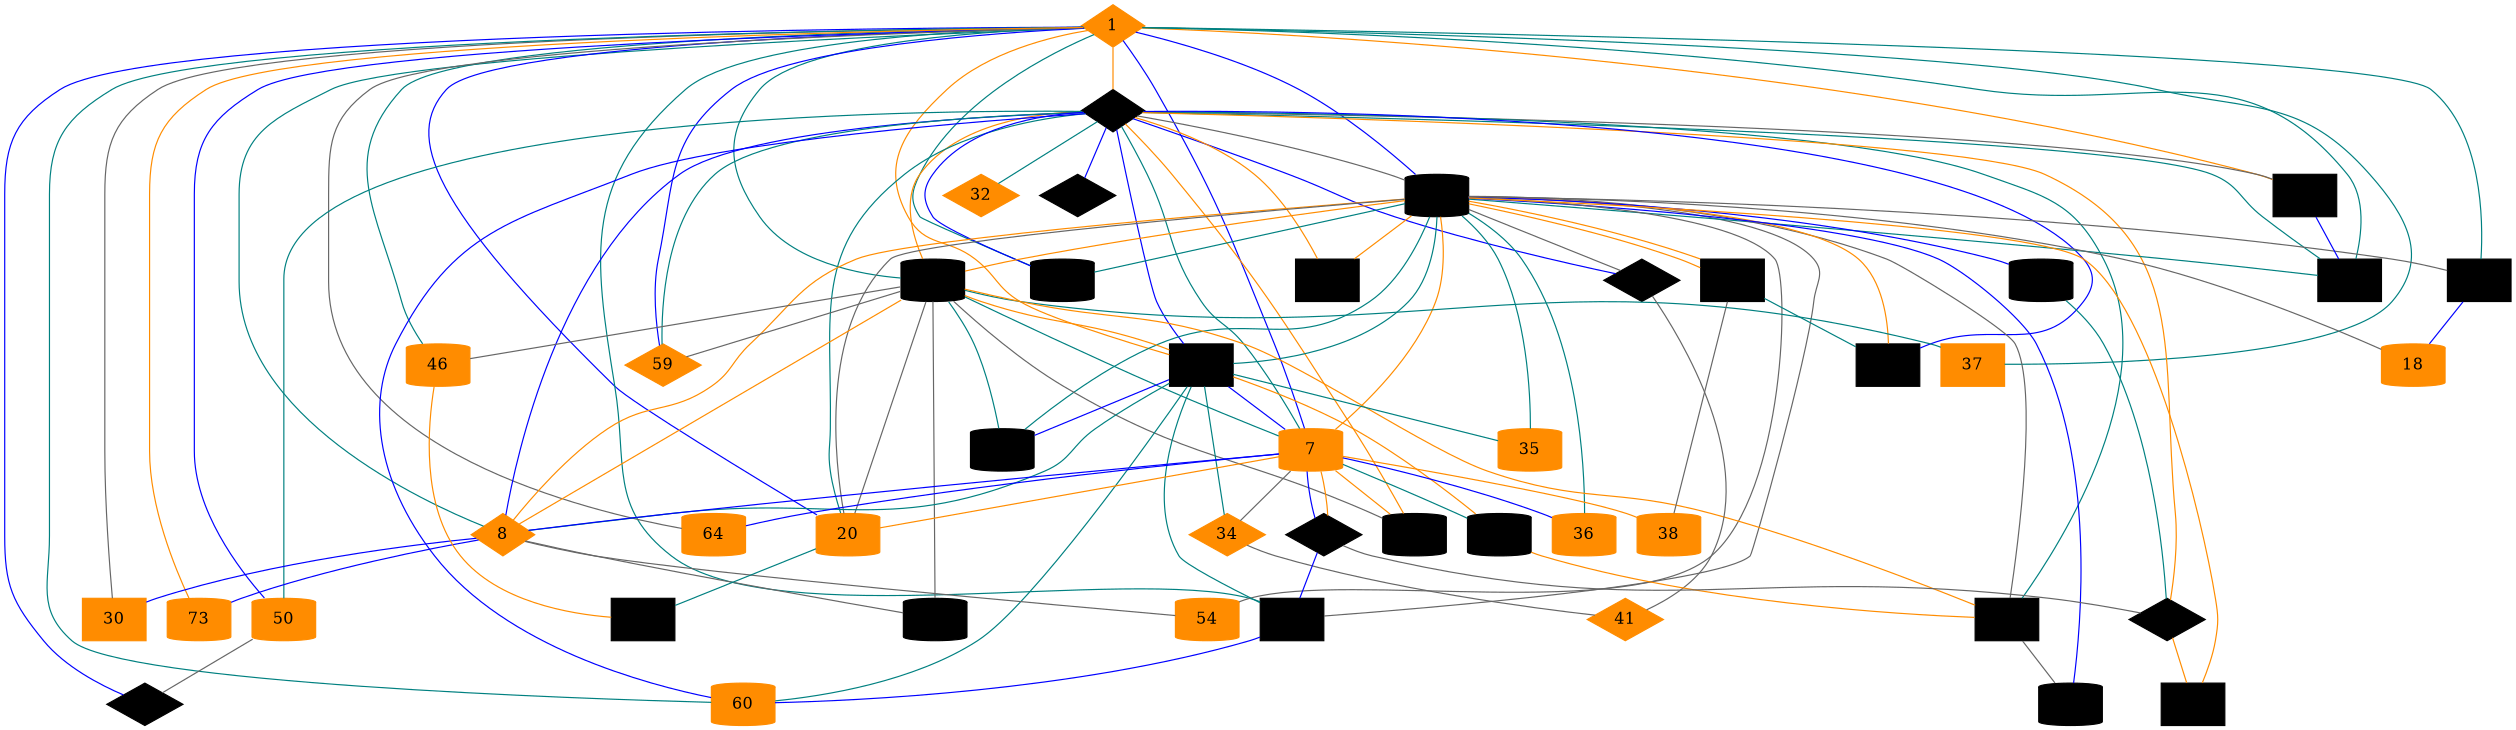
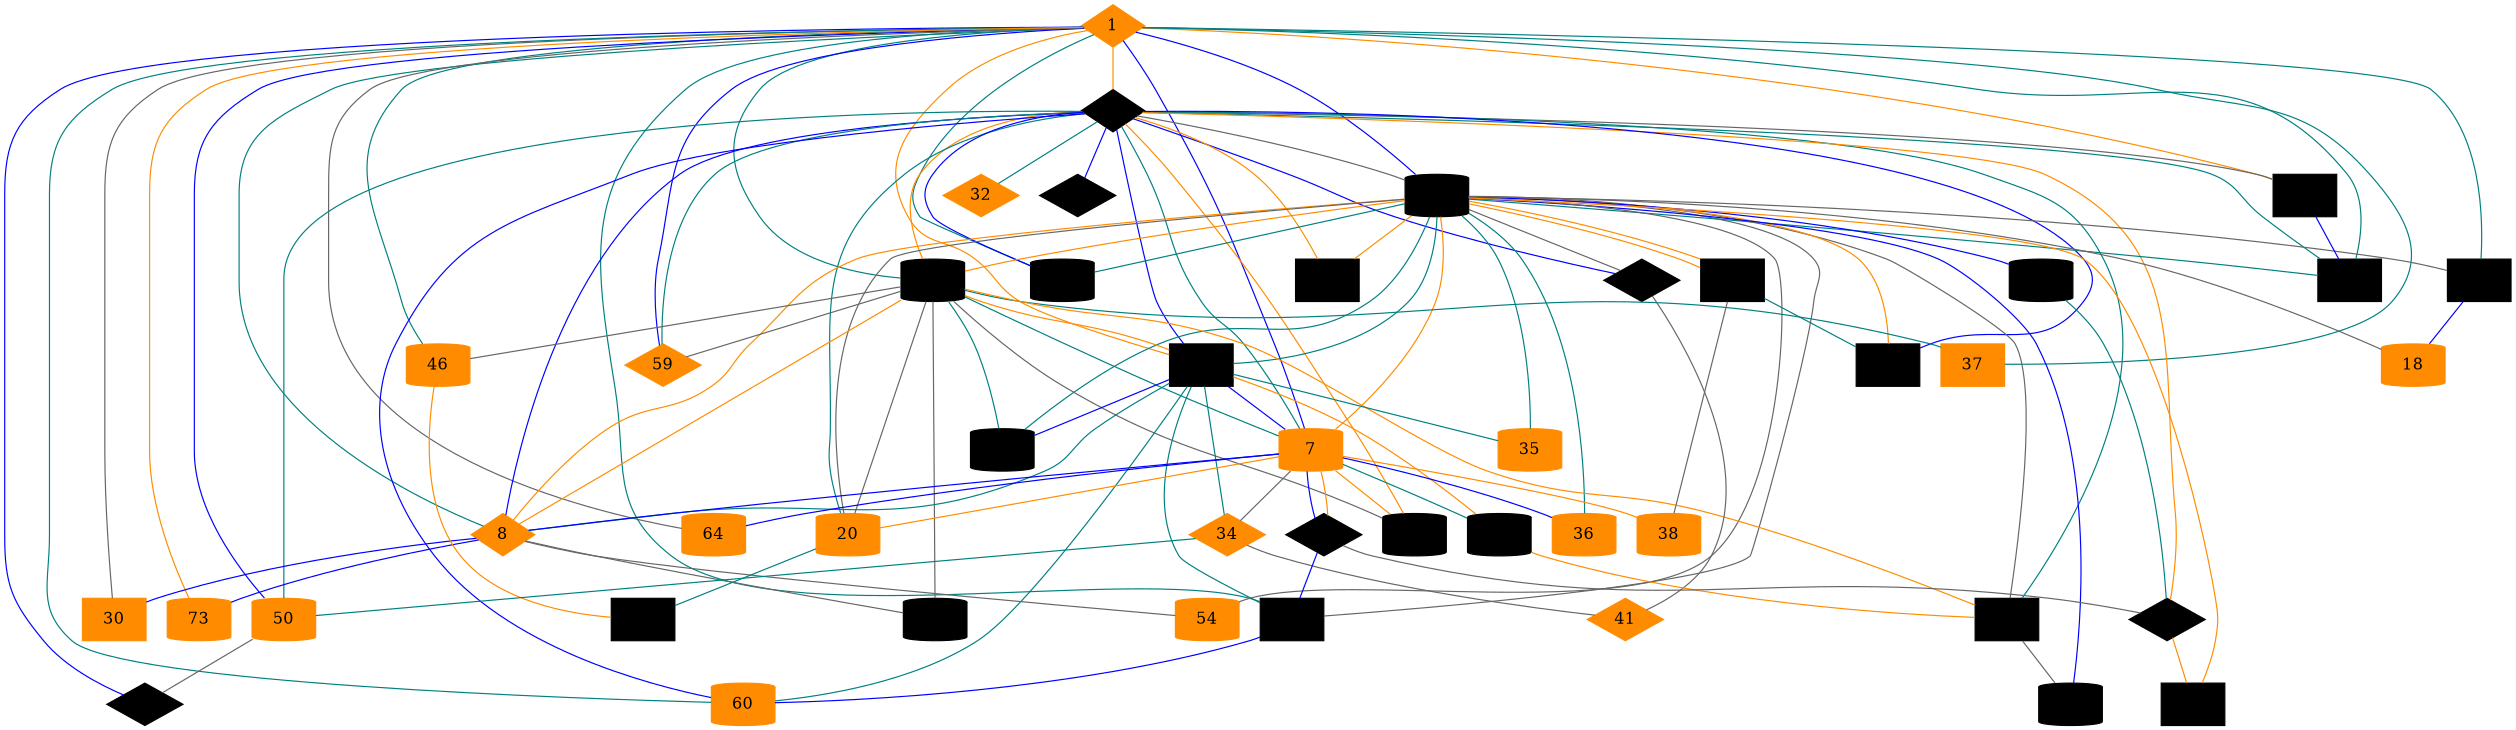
(463, 82) -> none
none -> (822, 571)
